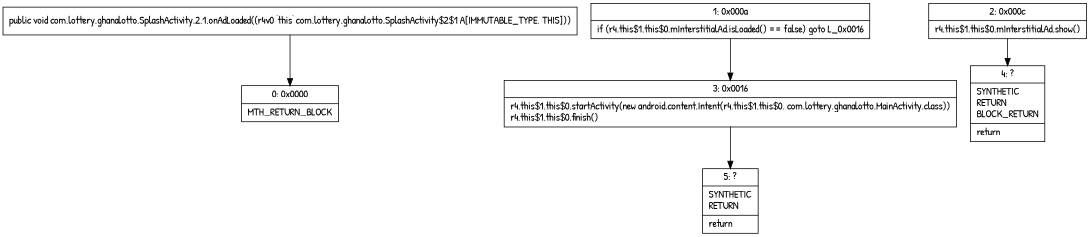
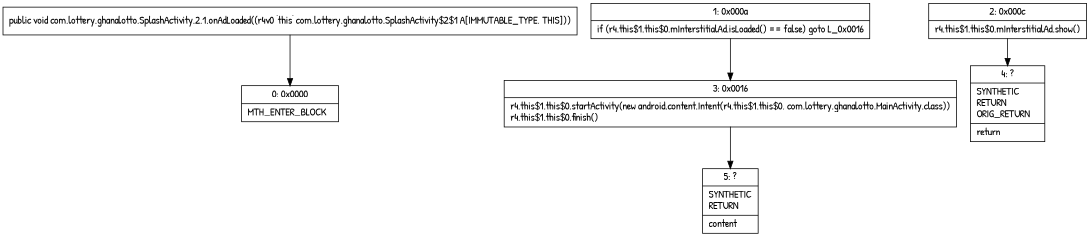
(290, 112) -> (287, 112)
(1008, 114) -> (1003, 114)
(721, 224) -> (723, 224)
